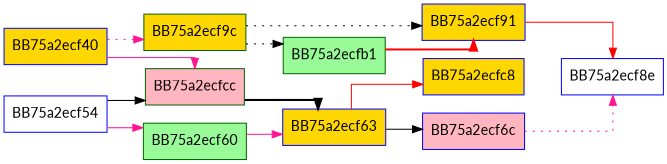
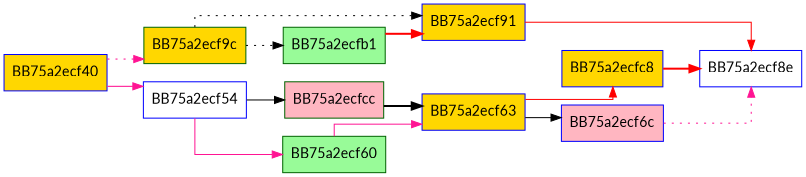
(152, 58) -> (120, 86)
none -> (676, 69)
